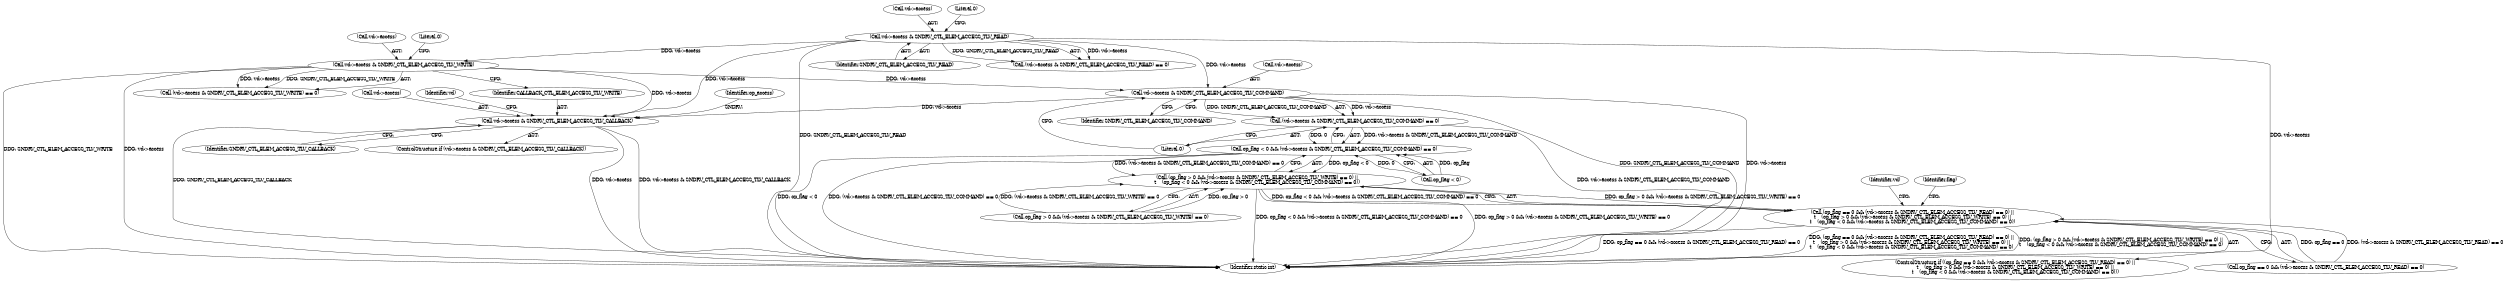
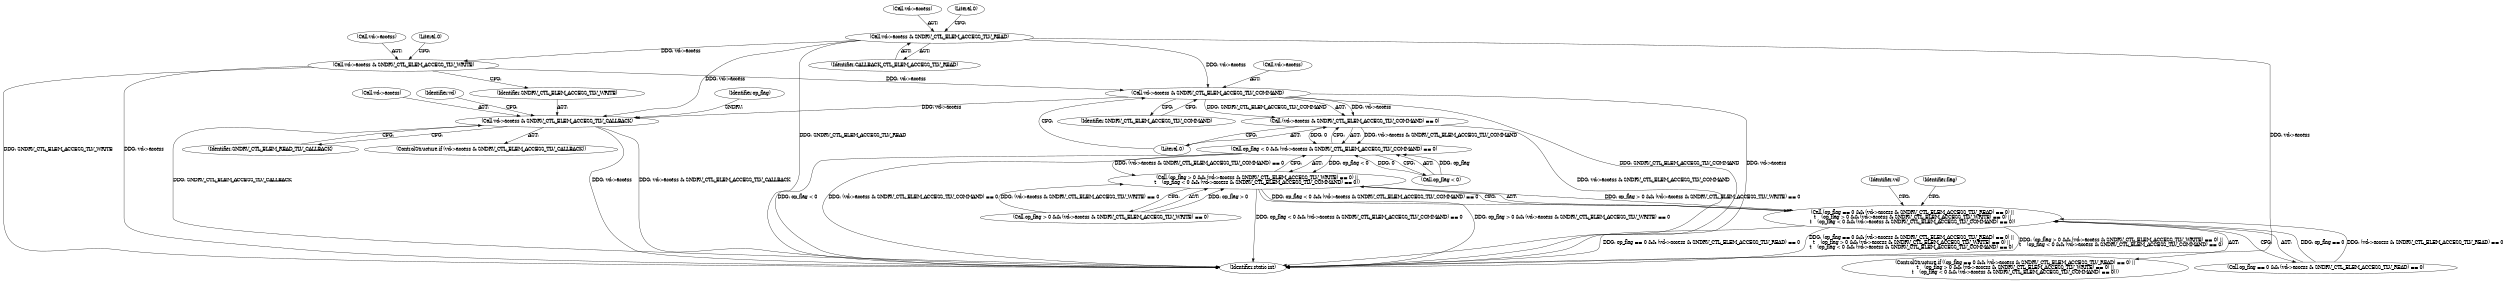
(894, 65) -> (894, 65)
(1091, 65) -> none
(597, 75) -> none
(240, 93) -> none
(557, 93) -> (557, 93)
(749, 93) -> (749, 93)
(270, 150) -> (270, 150)
